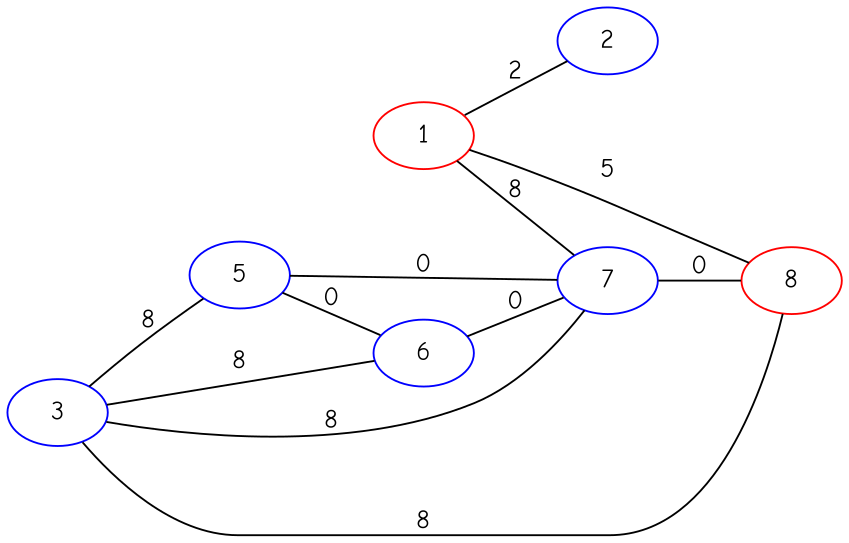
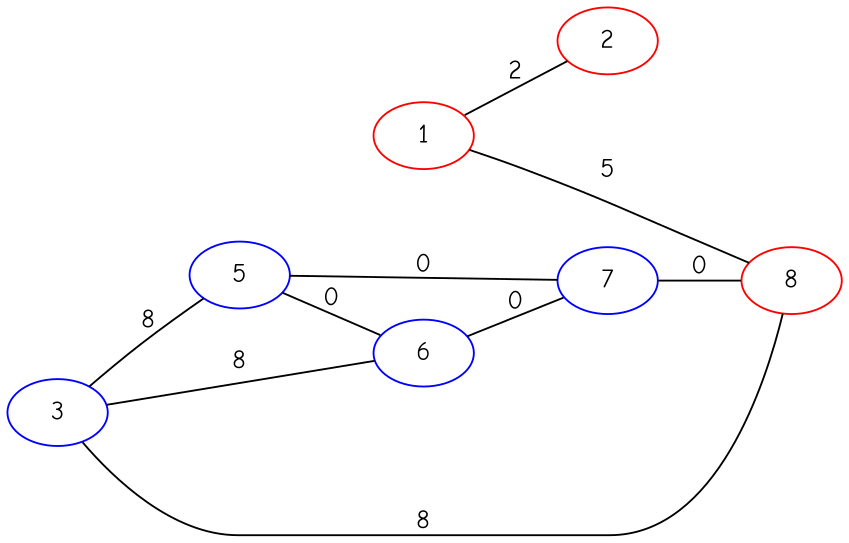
(608, 41) -> (608, 41)
(516, 208) -> none
(364, 431) -> none
